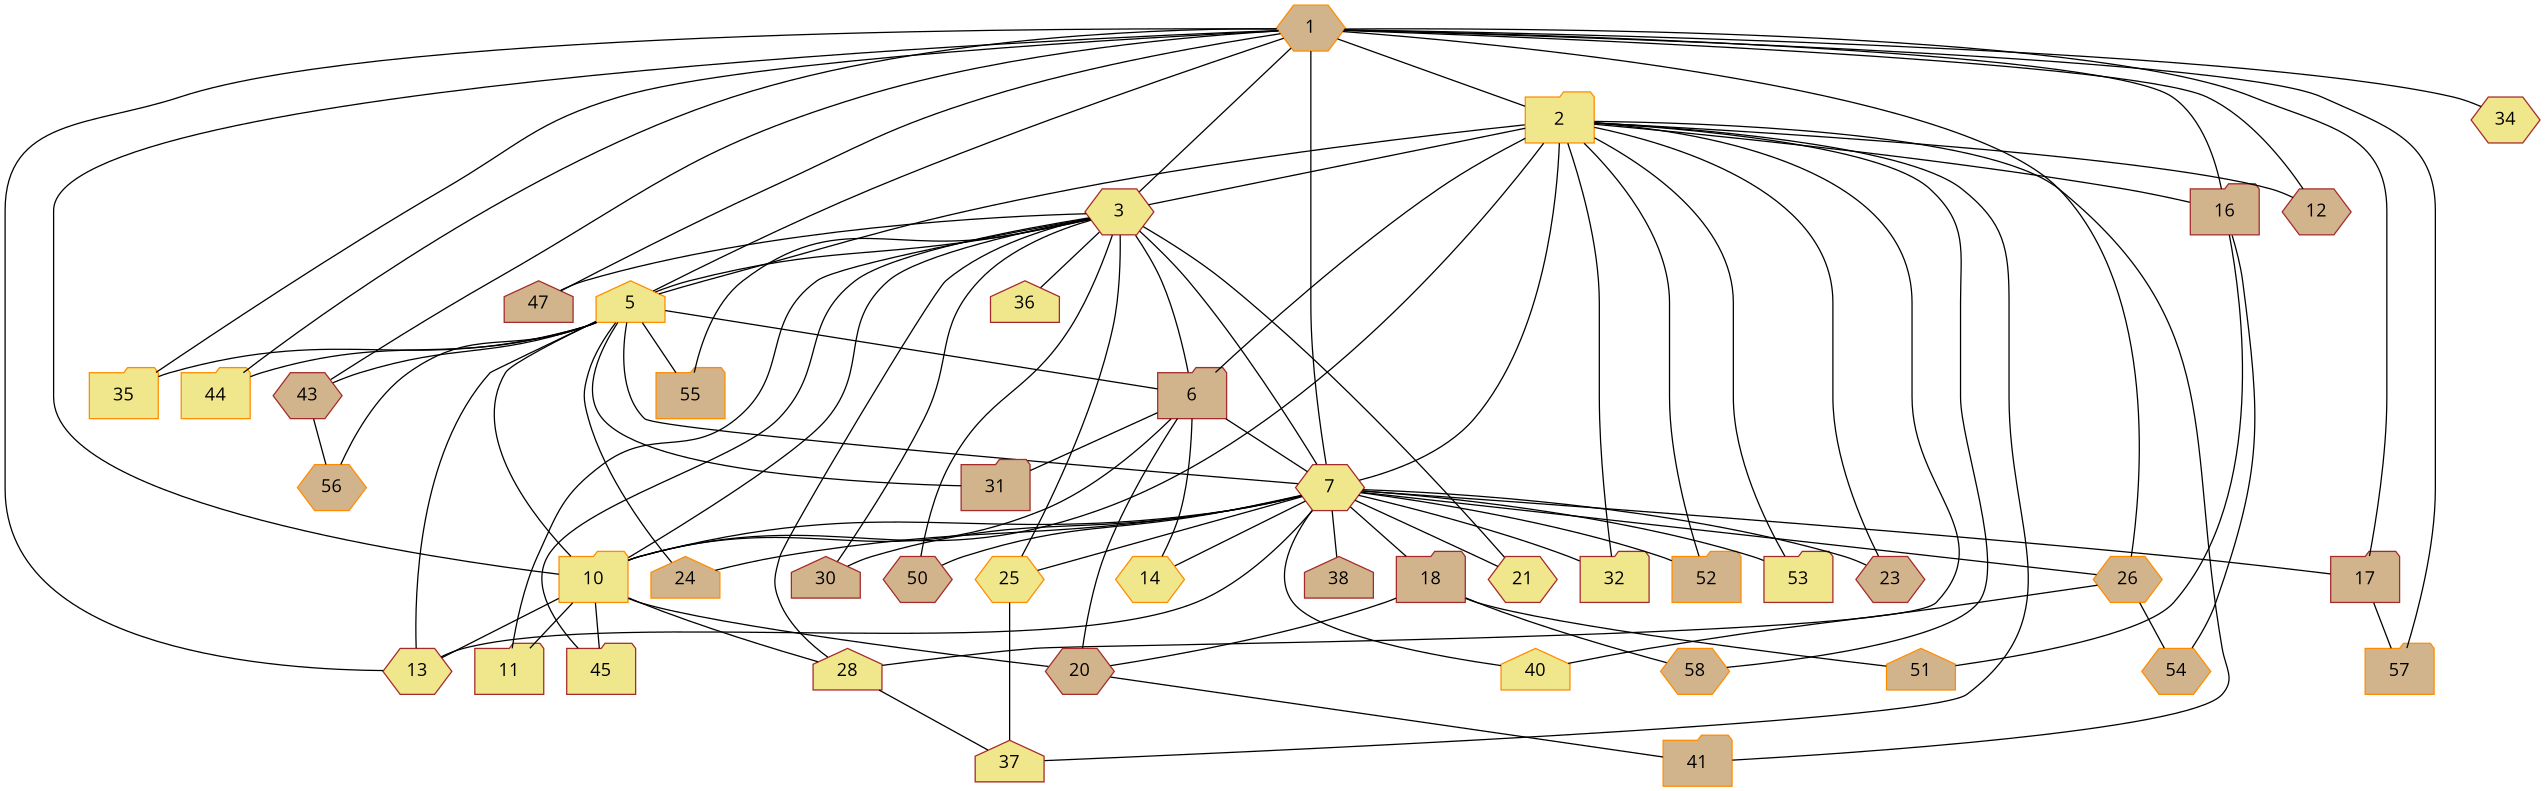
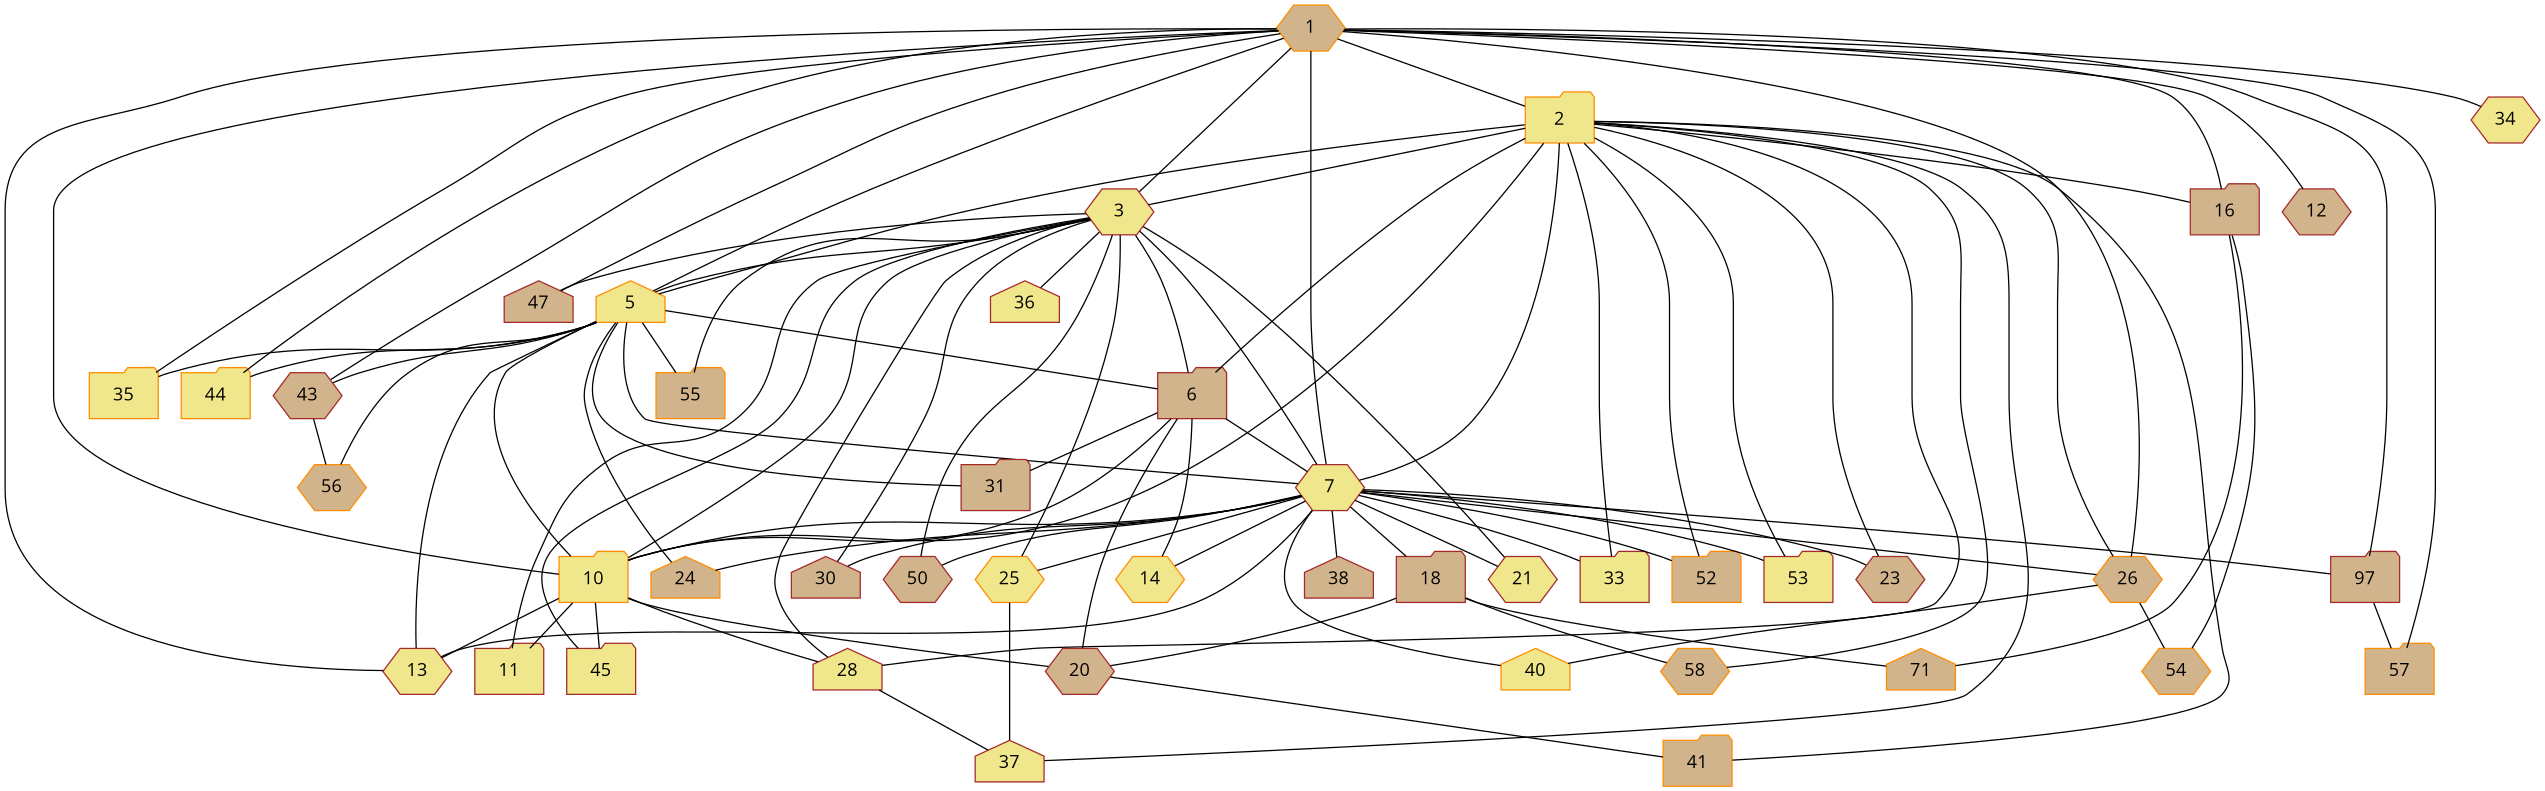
(2033, 154) -> (2022, 186)
(1615, 579) -> (1615, 579)
(2365, 579) -> (2365, 579)
(1921, 671) -> (1921, 671)
